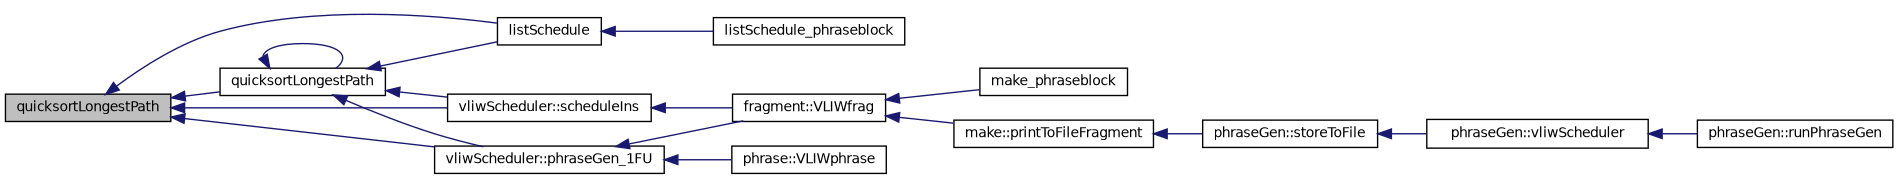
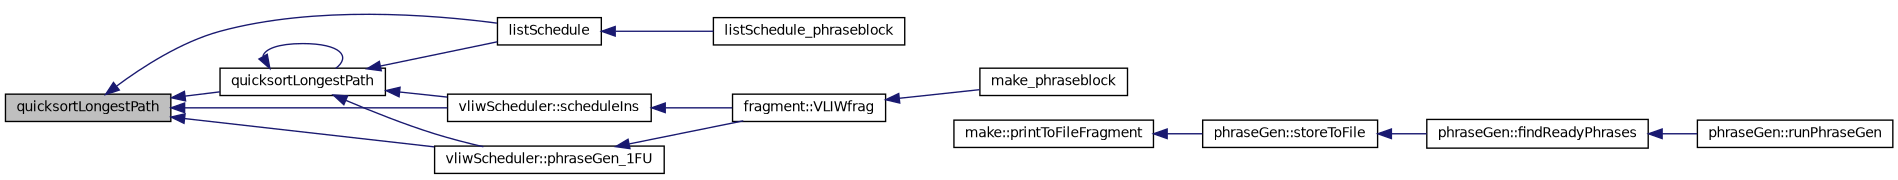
(927, 120) -> none
(1538, 134) -> (1538, 134)
(809, 160) -> none
